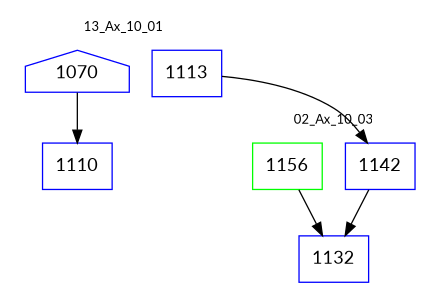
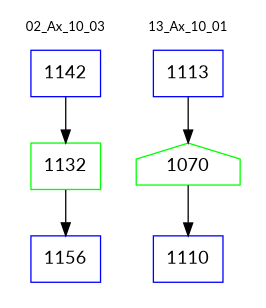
(77, 73) -> (188, 166)
(297, 91) -> (188, 114)
(287, 166) -> (66, 259)
(308, 207) -> (66, 206)
(334, 259) -> (66, 166)
